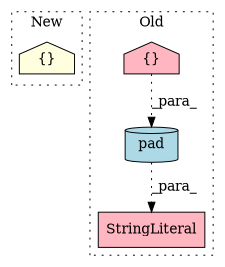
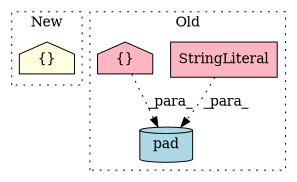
(152, 182) -> (202, 99)
